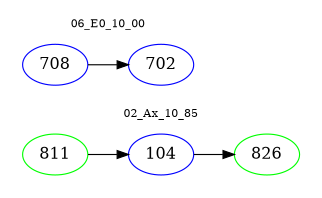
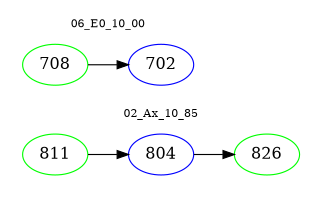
(55, 65) -> (55, 65)
(161, 155) -> (161, 155)
